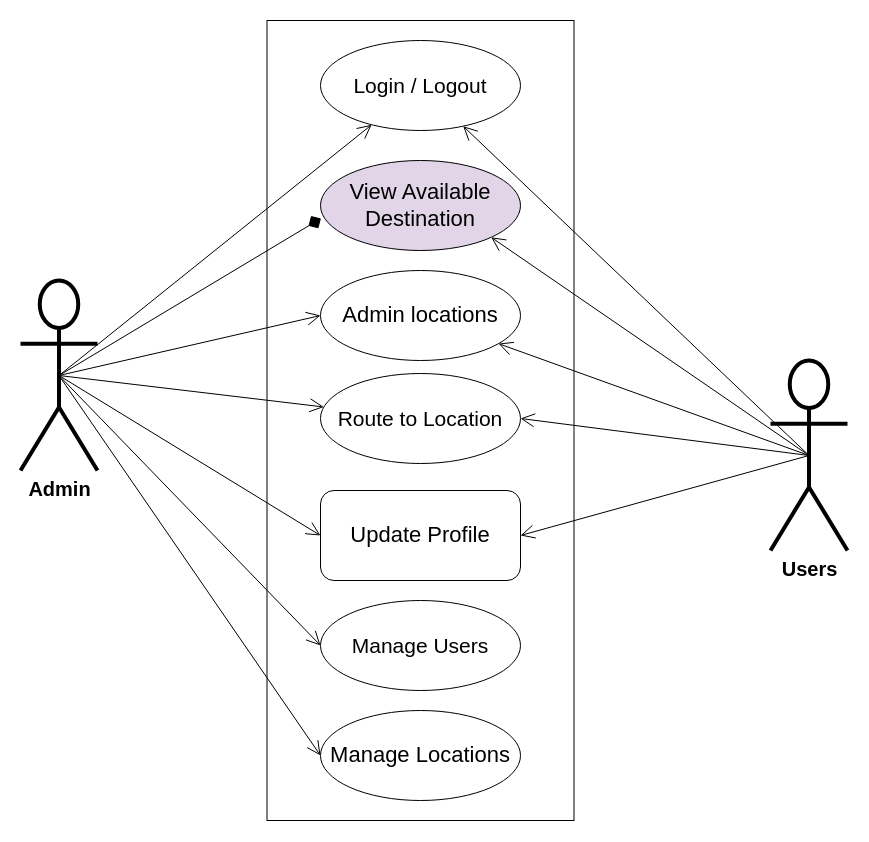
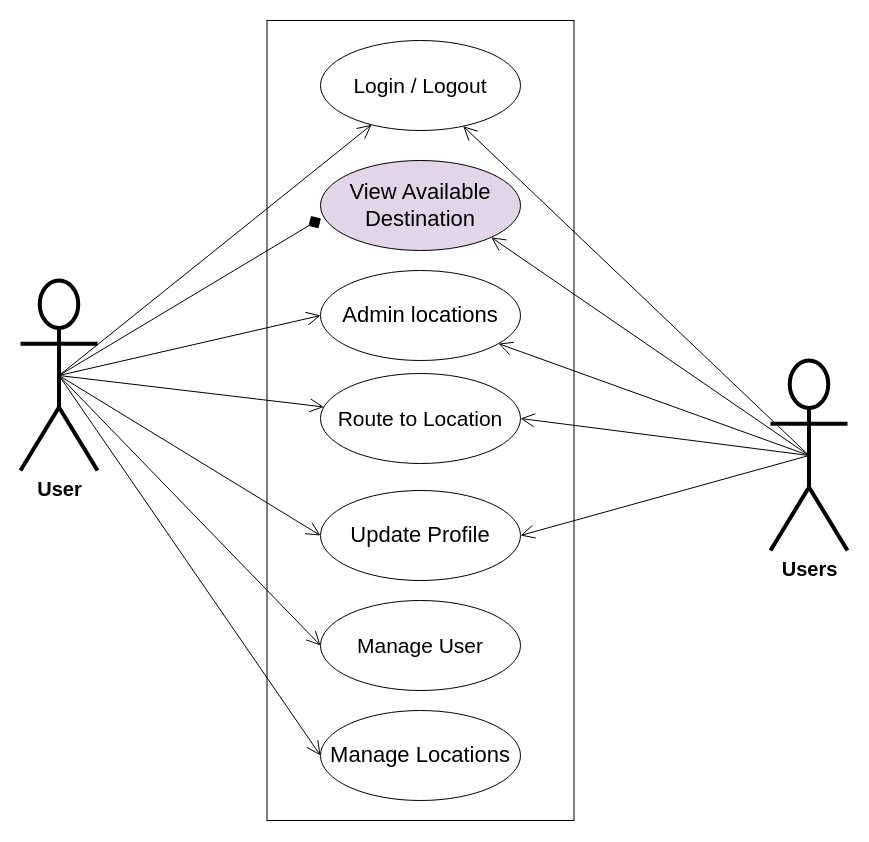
(60, 485) -> (60, 485)
(421, 536) -> (421, 536)
(421, 646) -> (421, 646)
